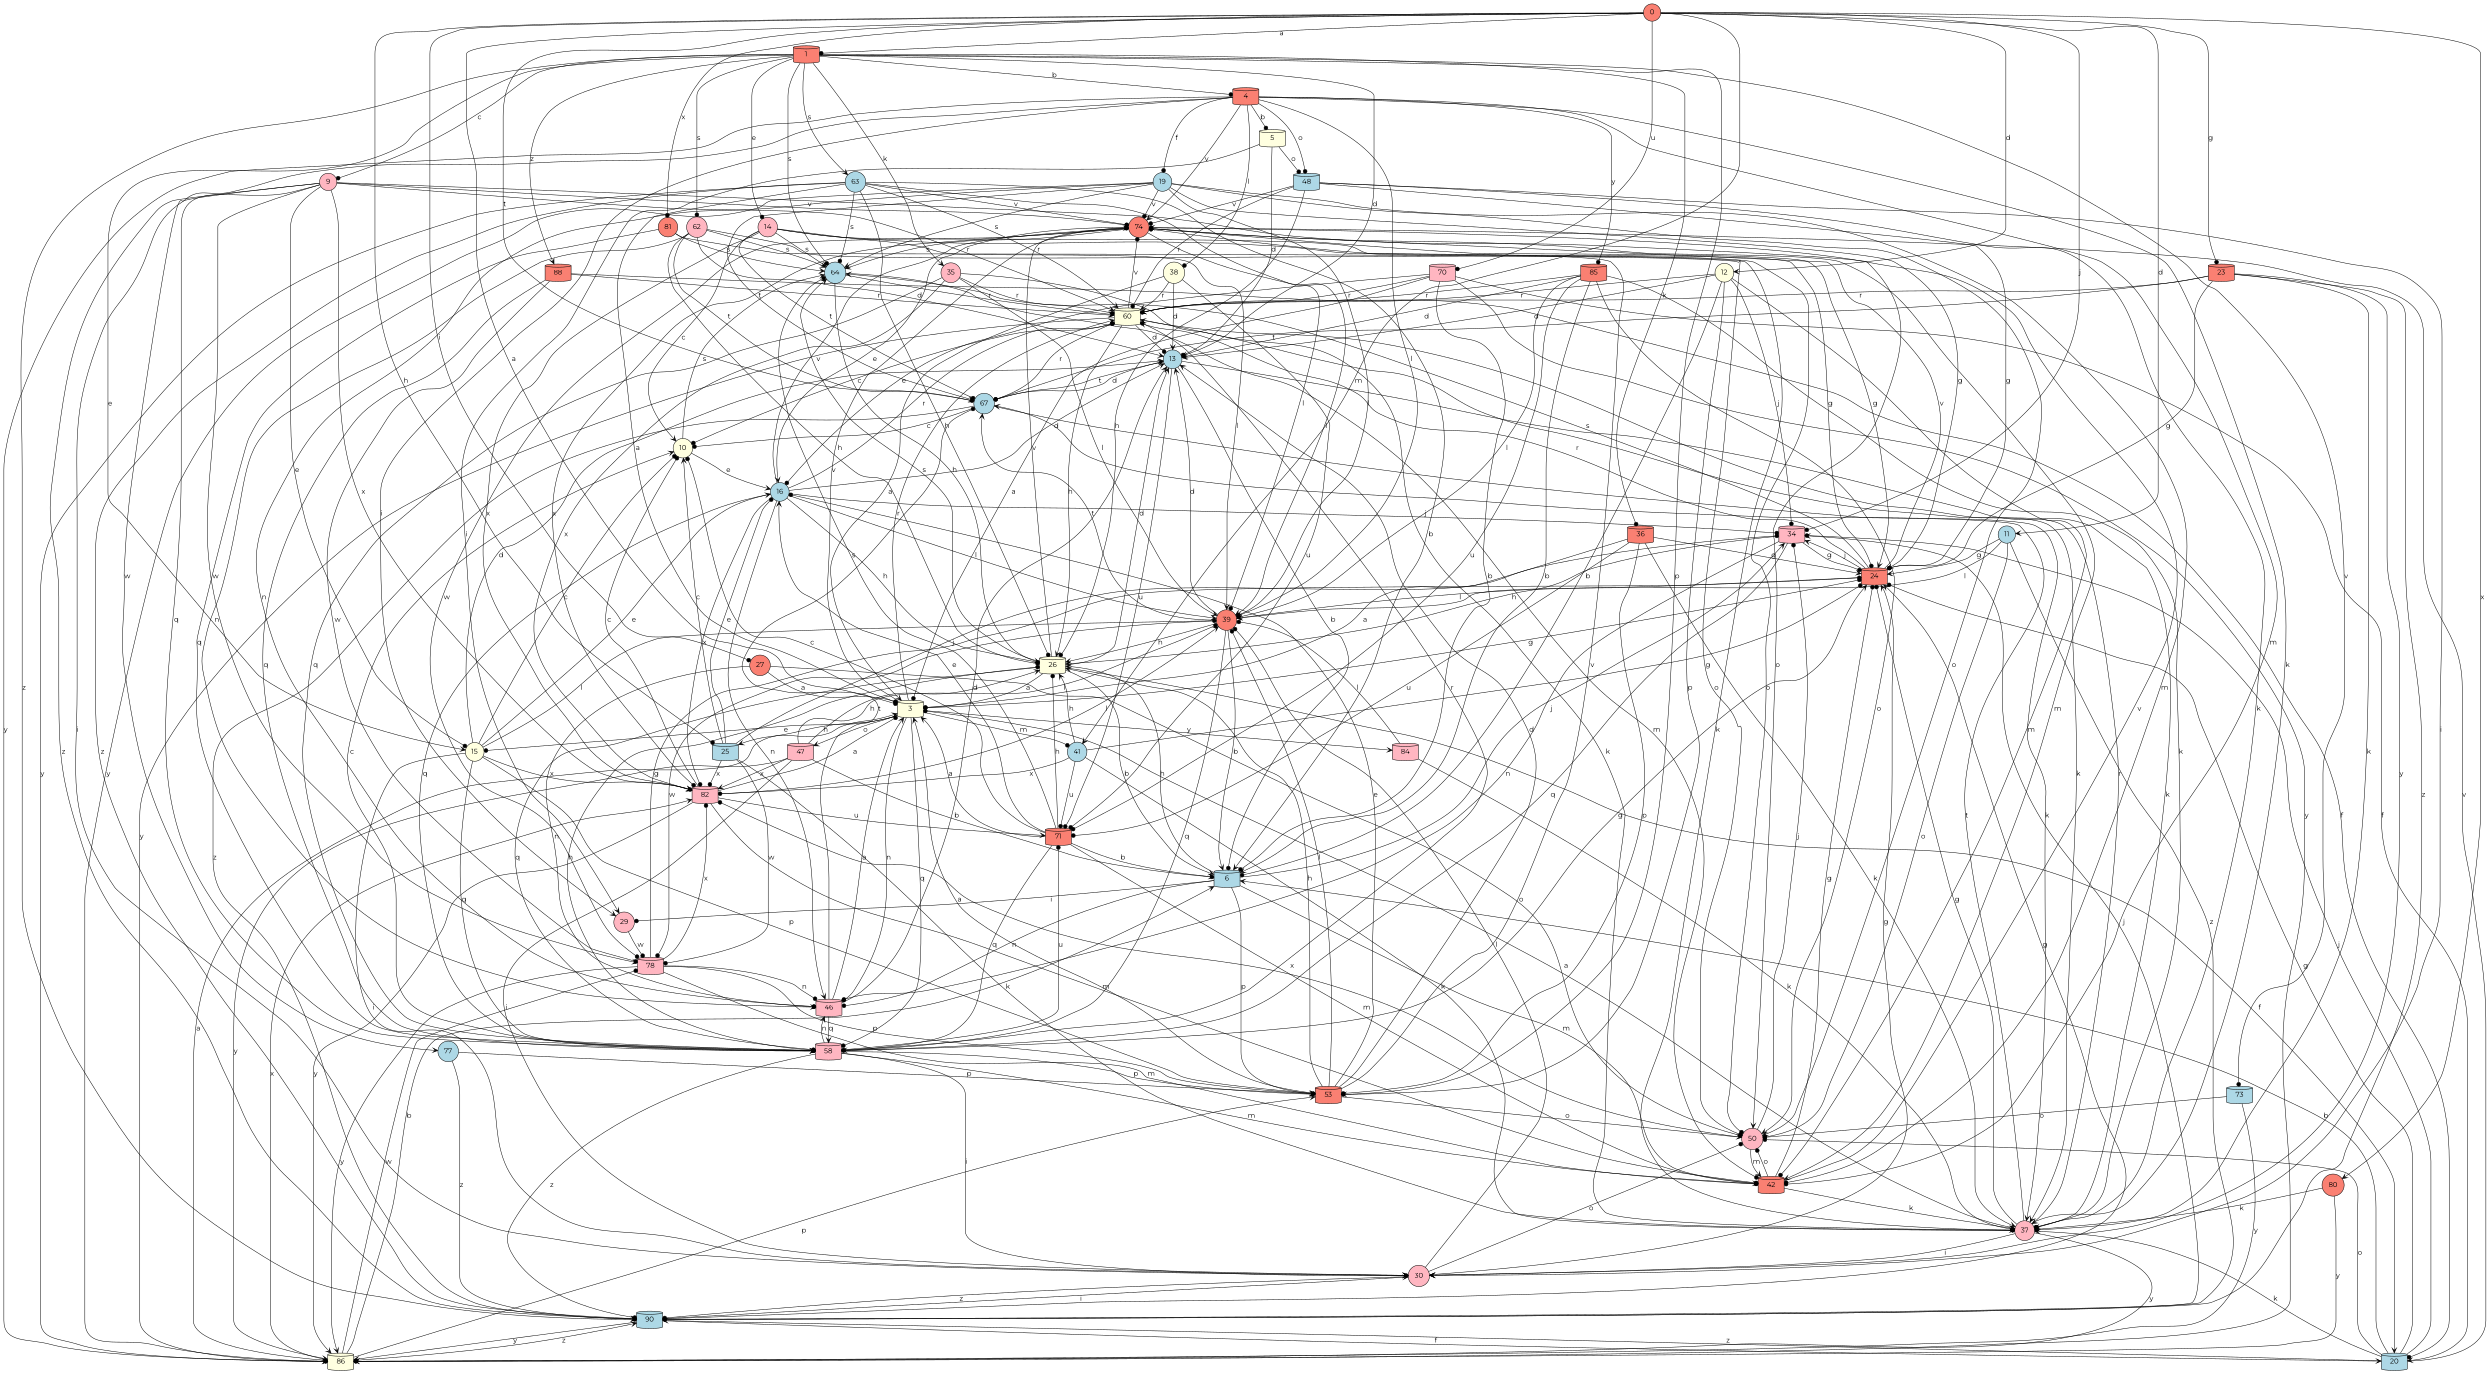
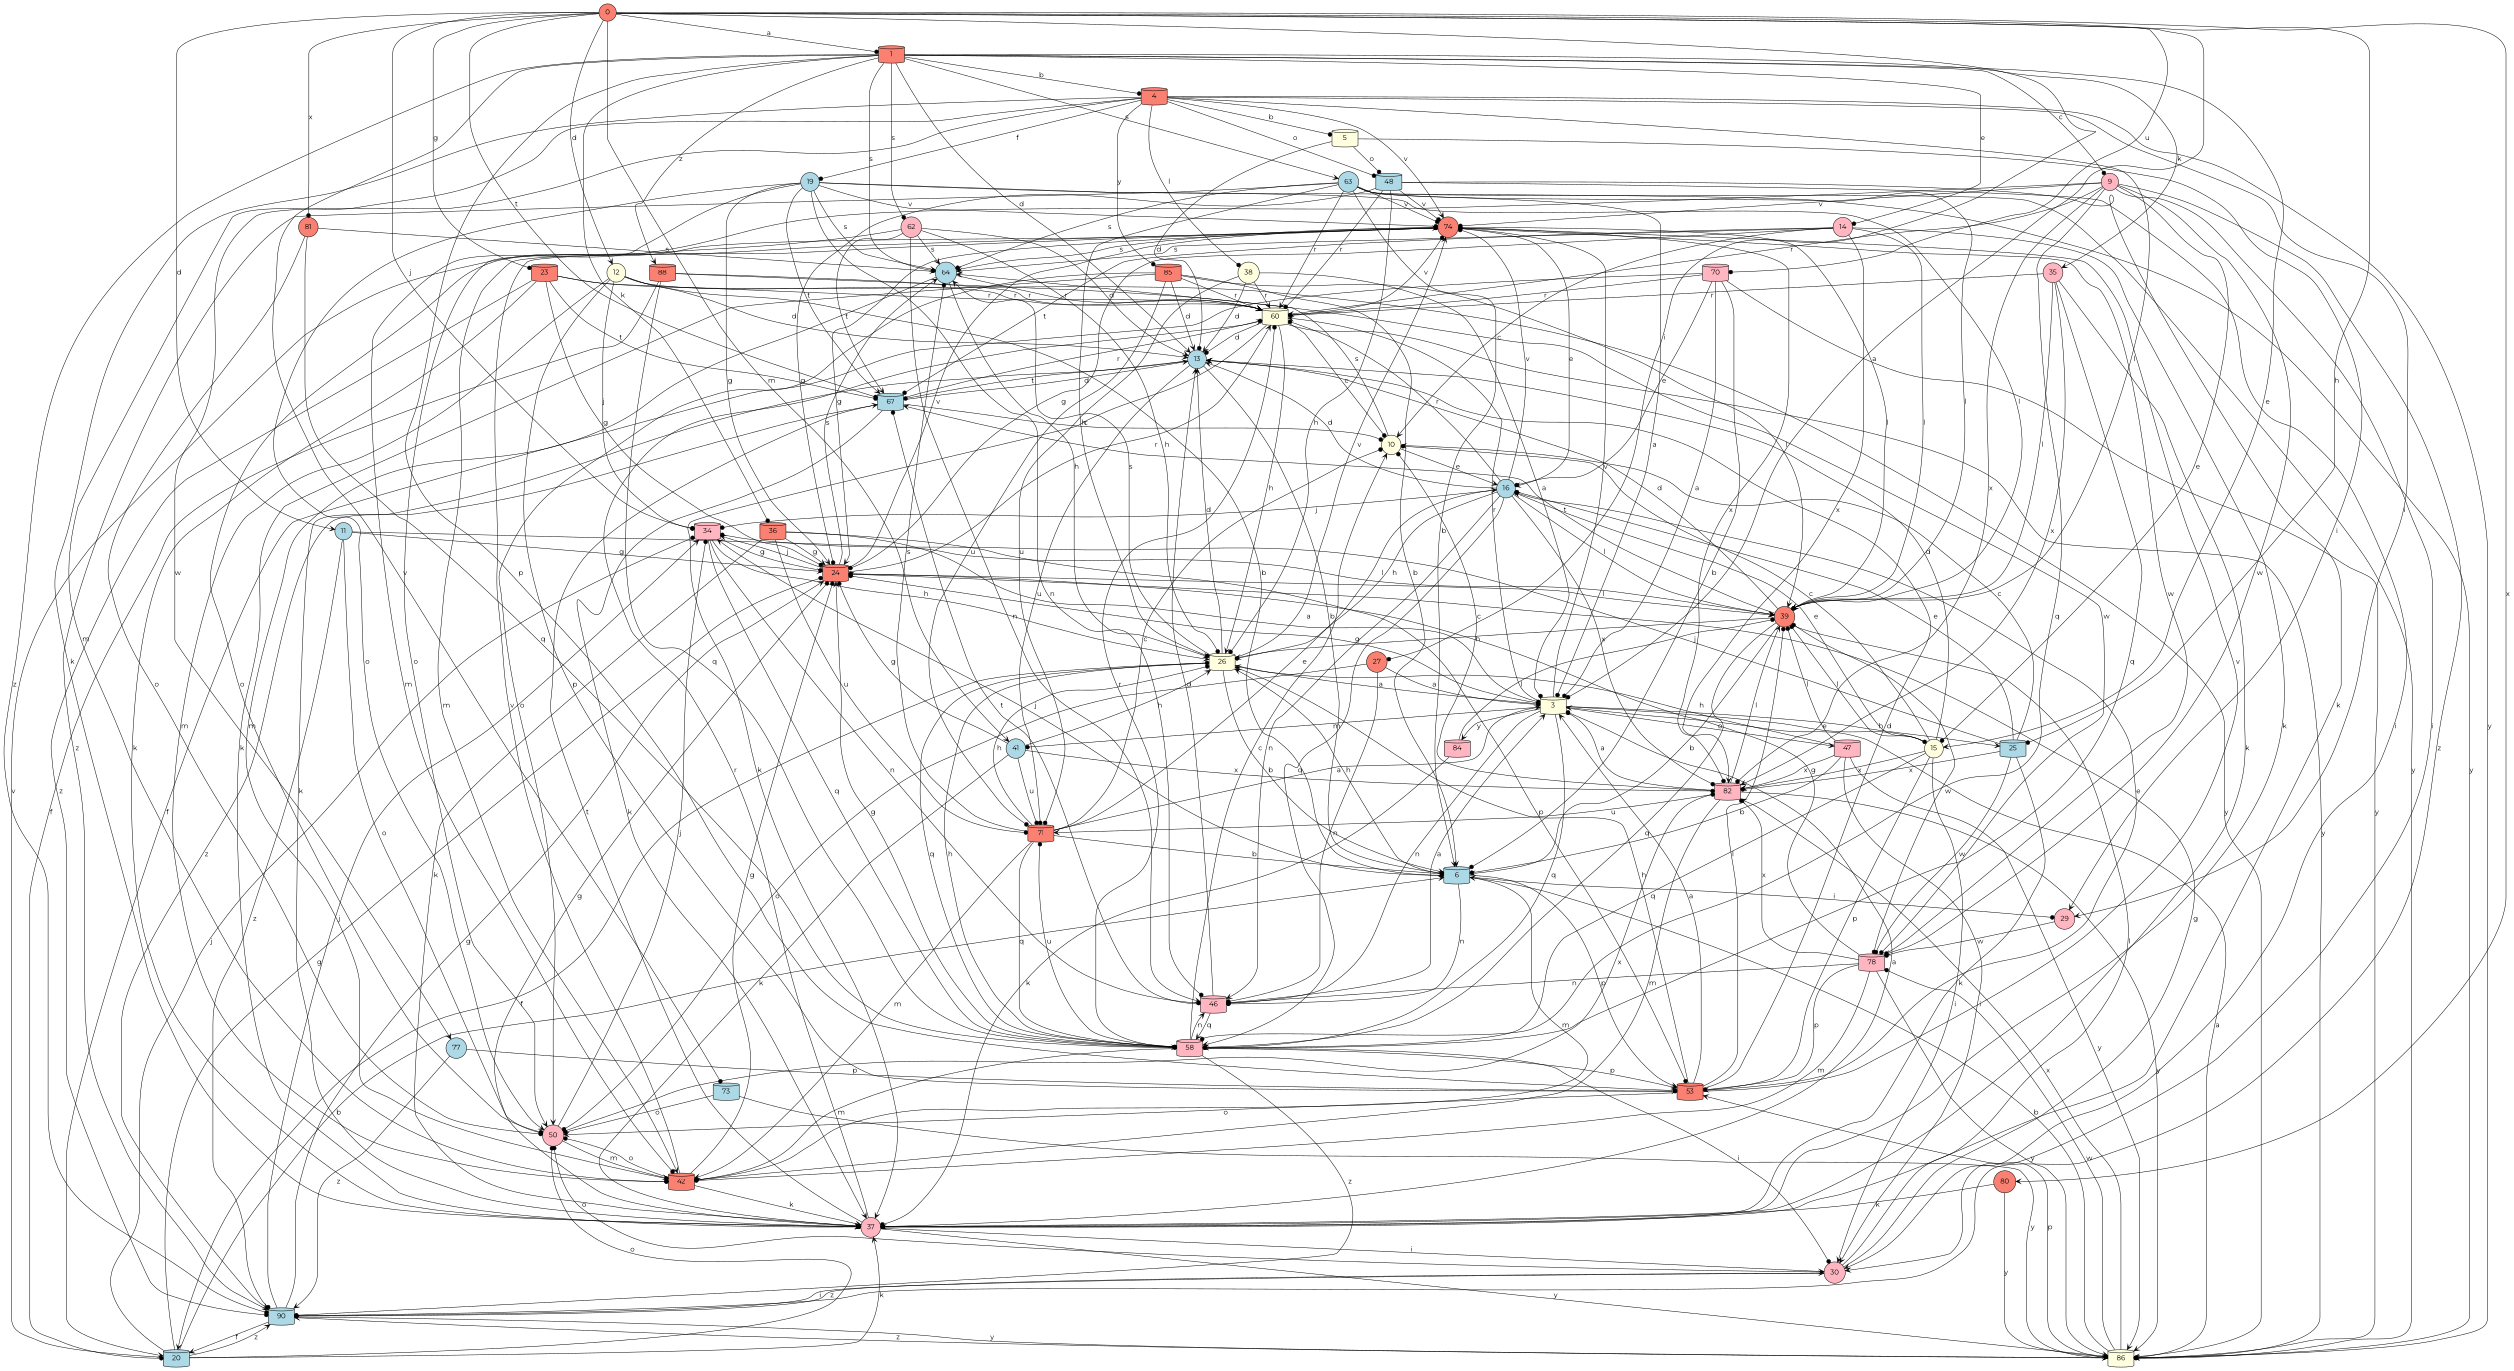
(984, 404) -> (891, 402)
(900, 423) -> (1508, 404)
(2342, 1095) -> (1802, 422)
